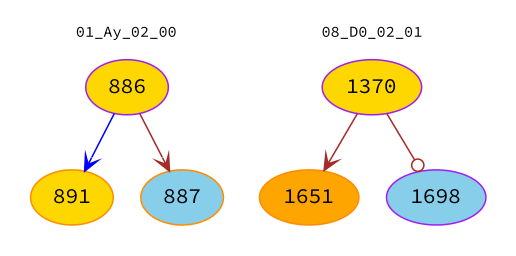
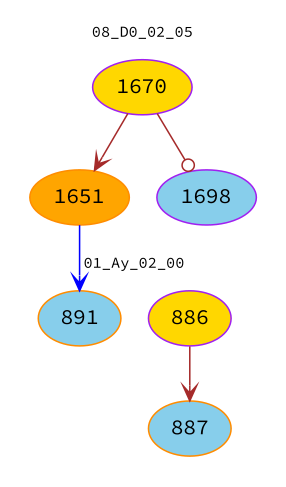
(373, 33) -> (143, 33)
(372, 87) -> (142, 87)
(103, 135) -> (80, 259)
(72, 197) -> (80, 318)
